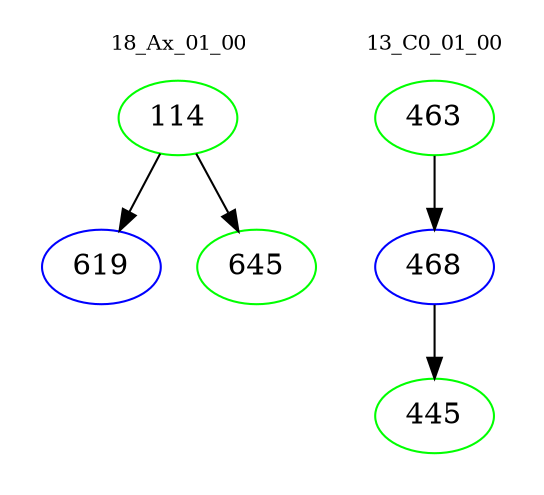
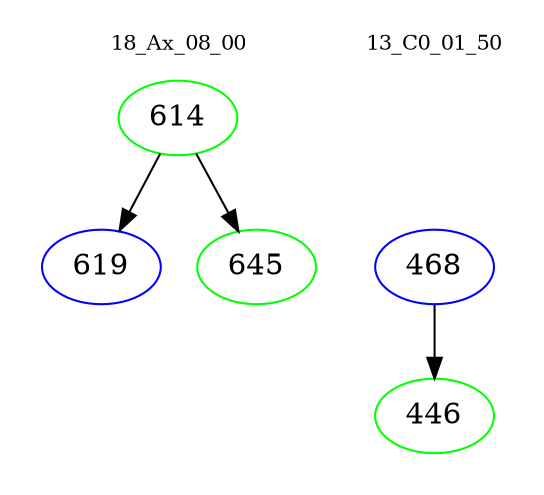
(179, 44) -> (179, 44)
(435, 44) -> (435, 44)
(178, 118) -> (178, 118)
(435, 118) -> none
(435, 416) -> (435, 416)
